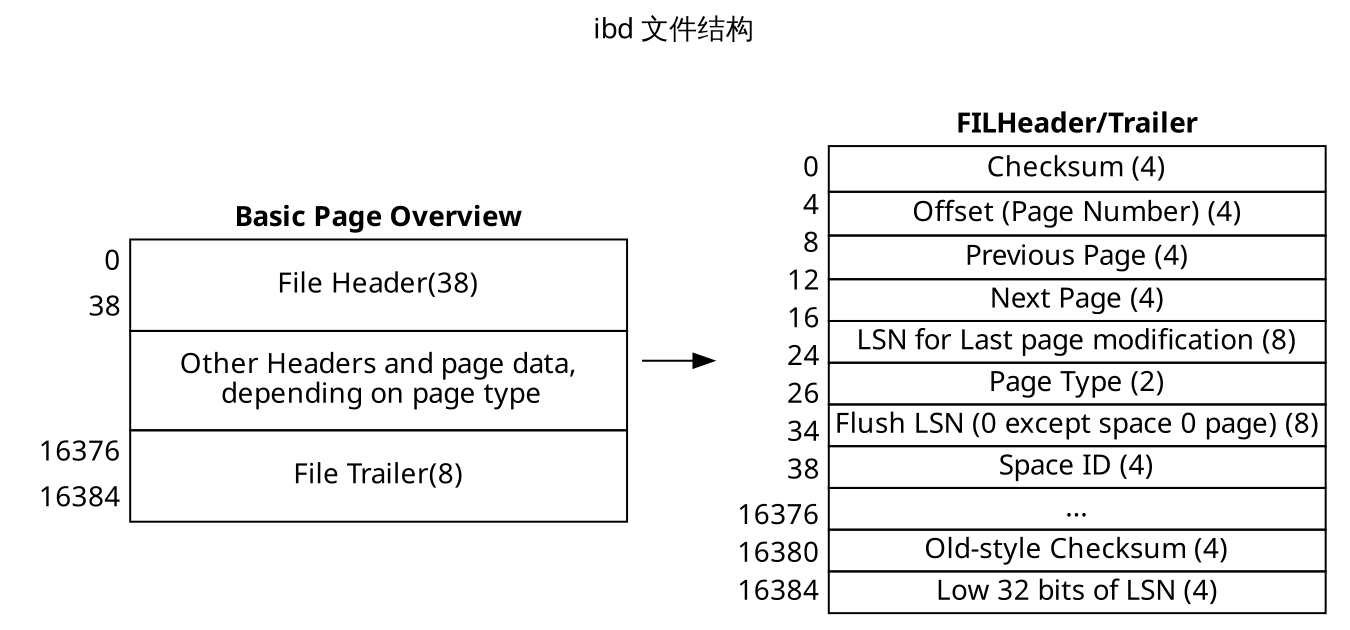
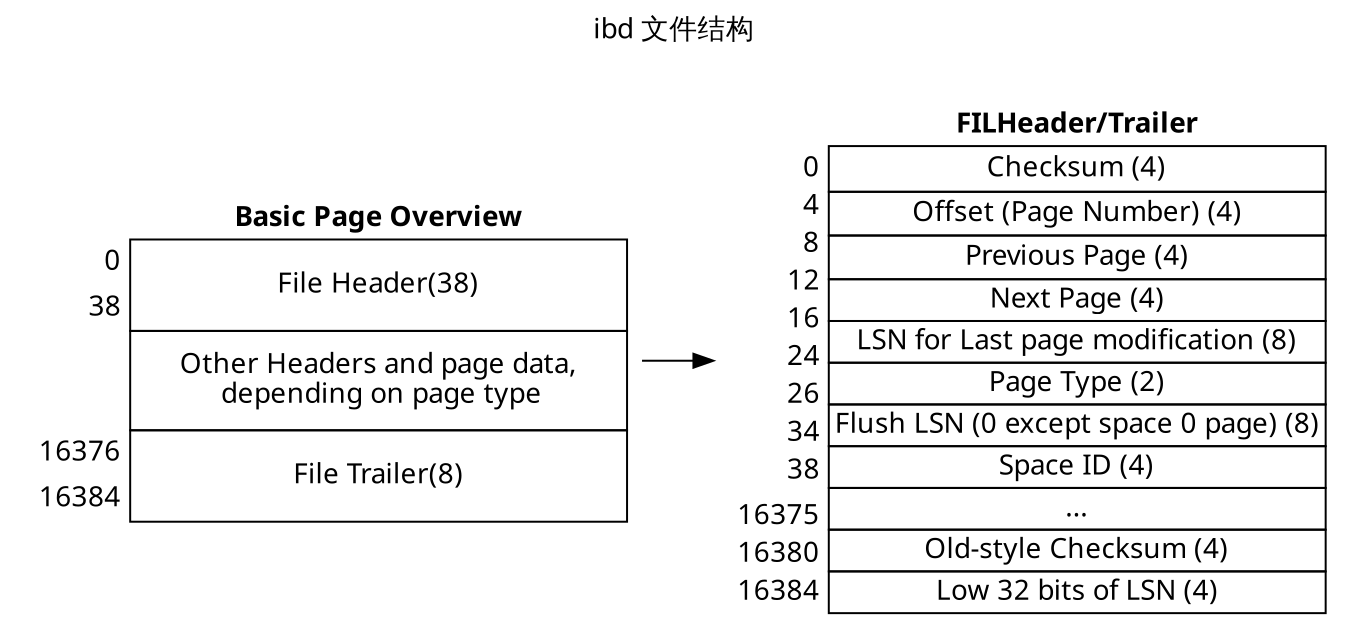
(779, 516) -> (779, 516)
